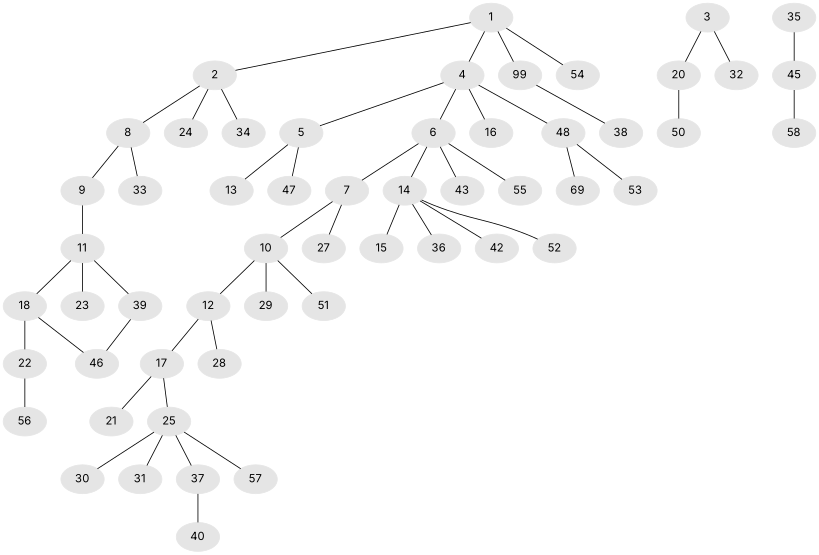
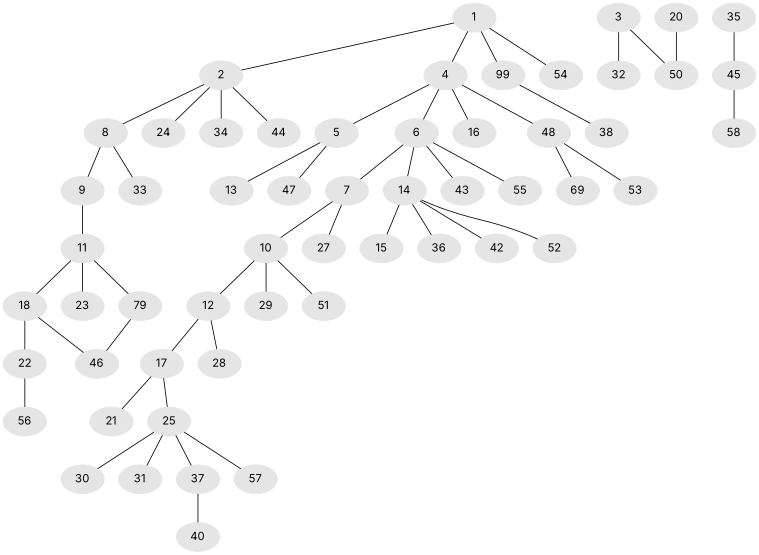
(693, 47) -> (647, 46)
none -> (279, 133)
(140, 306) -> (140, 306)
